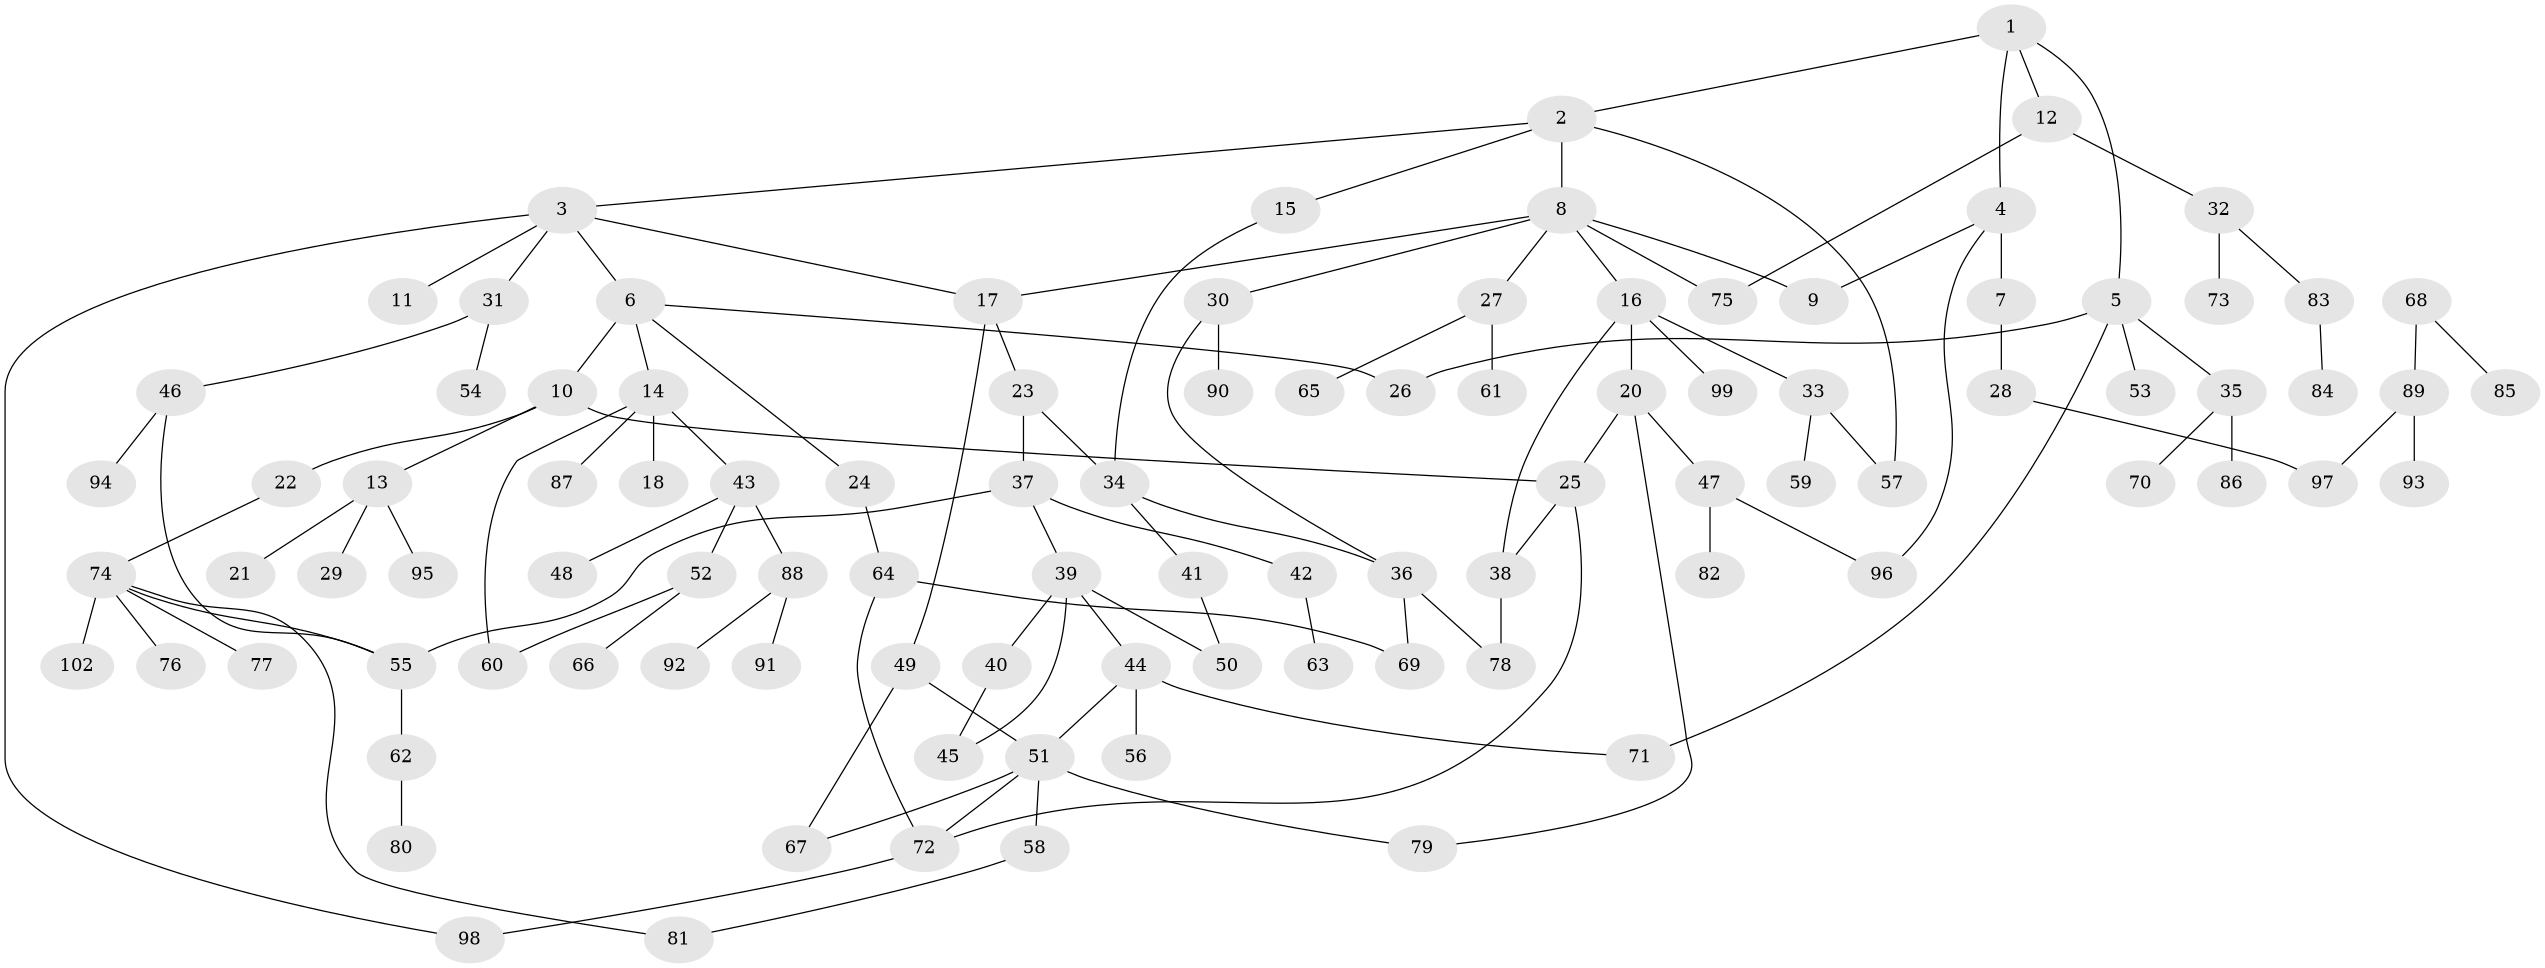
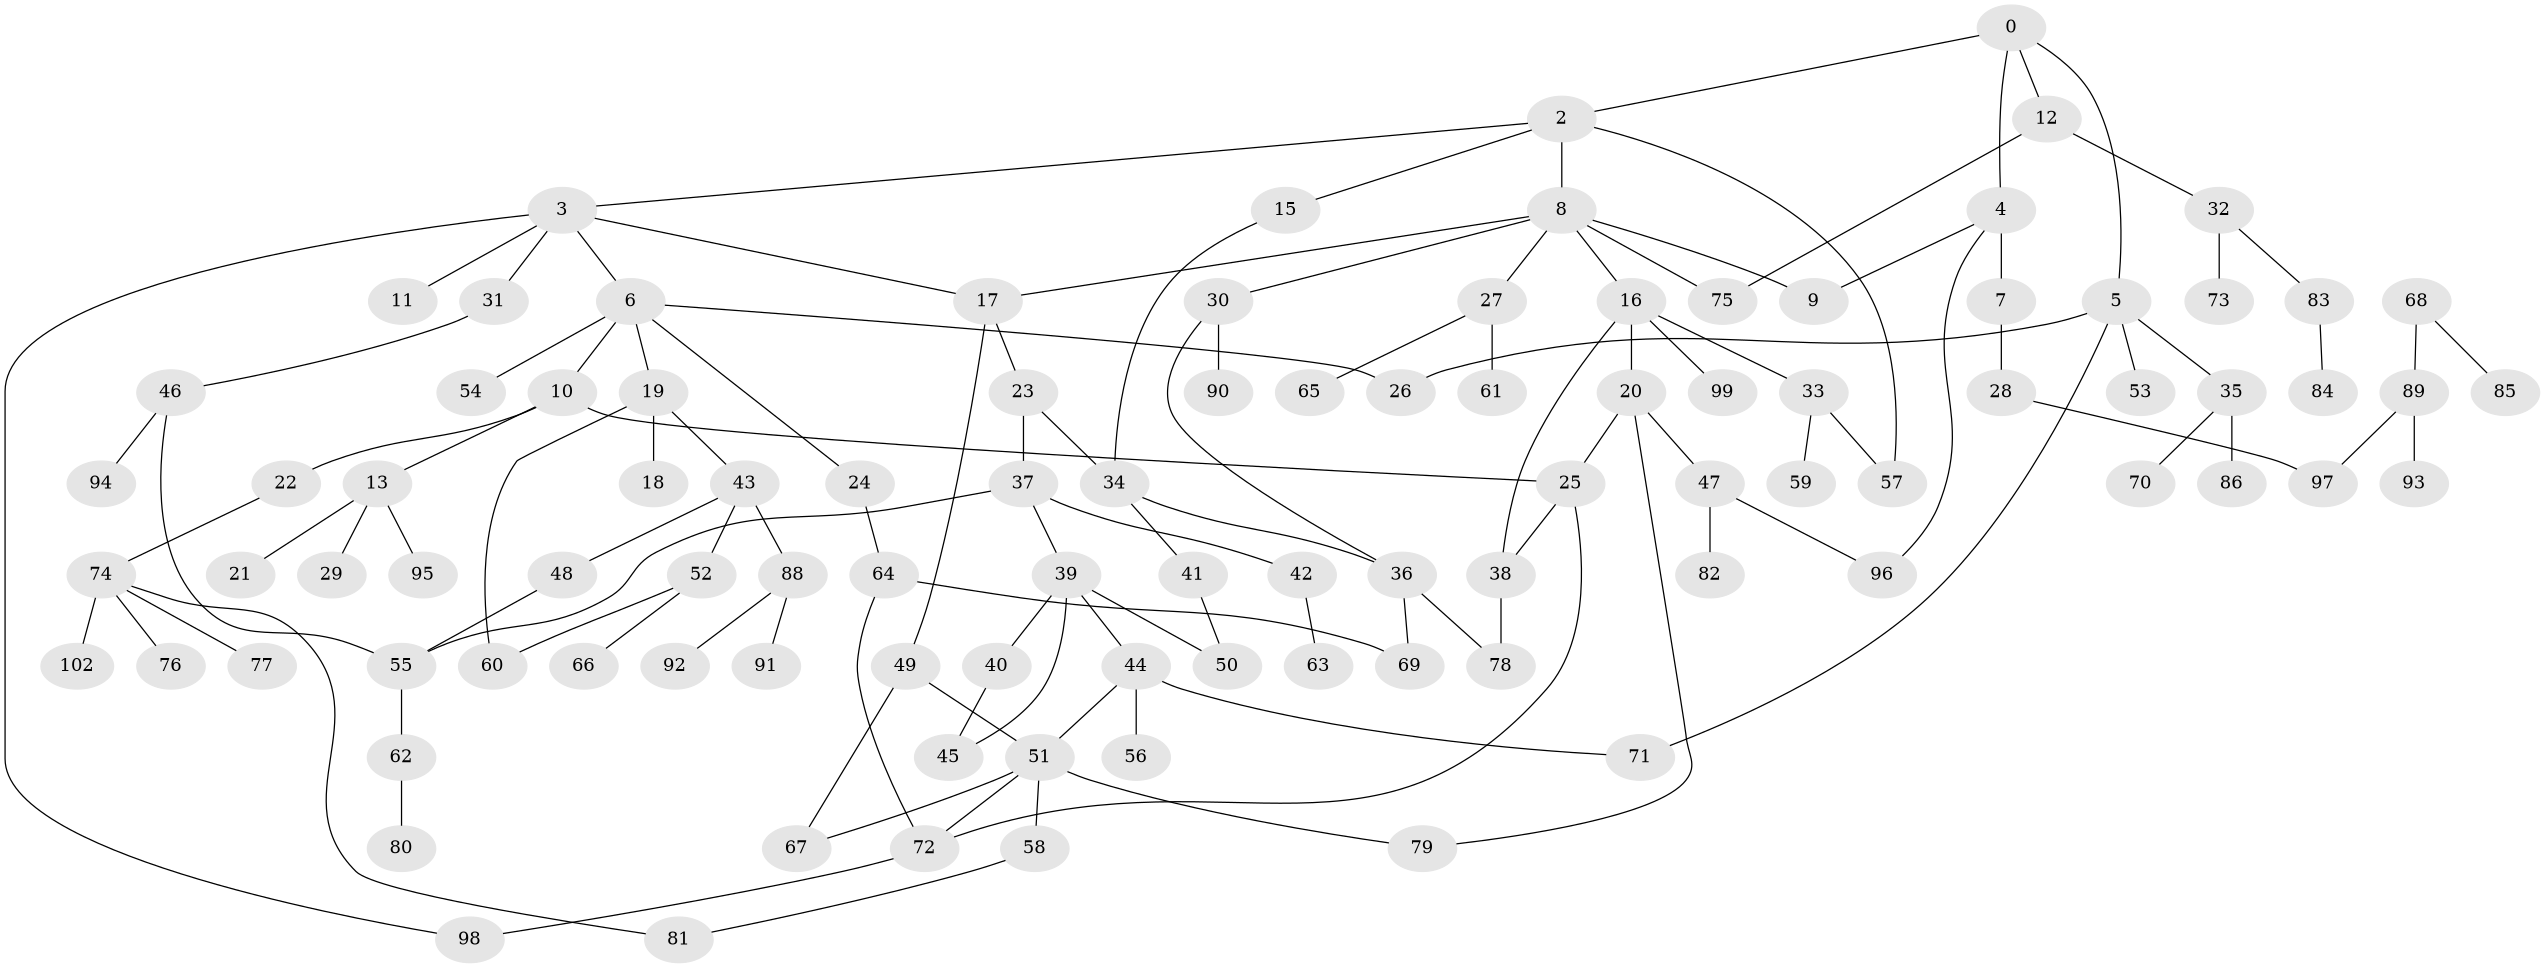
(2011, 28) -> (2011, 28)
(483, 347) -> (551, 347)
(654, 393) -> (654, 393)
(562, 484) -> none
(251, 621) -> (477, 624)
